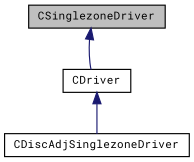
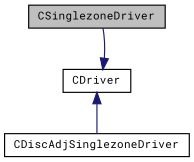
(89, 55) -> (105, 43)
